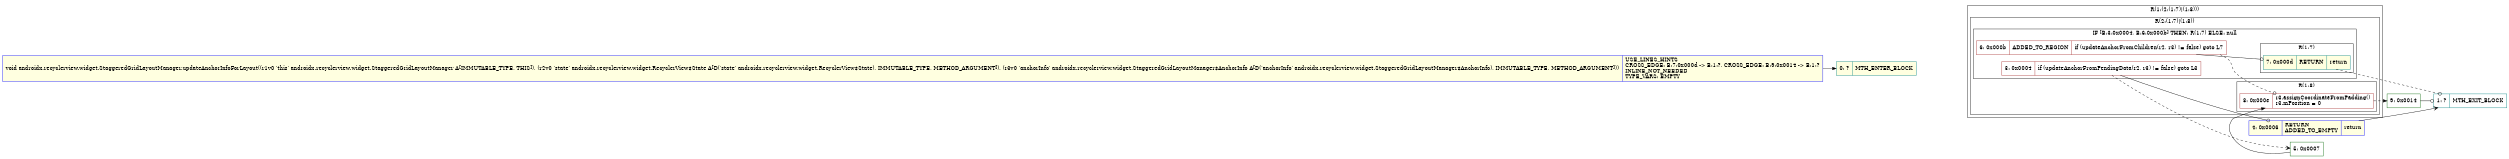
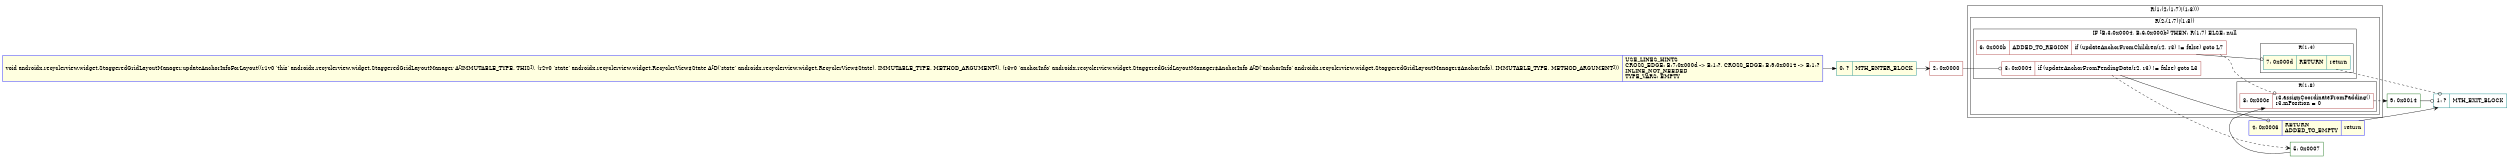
(2307, 48) -> (2307, 48)
none -> (1946, 69)
